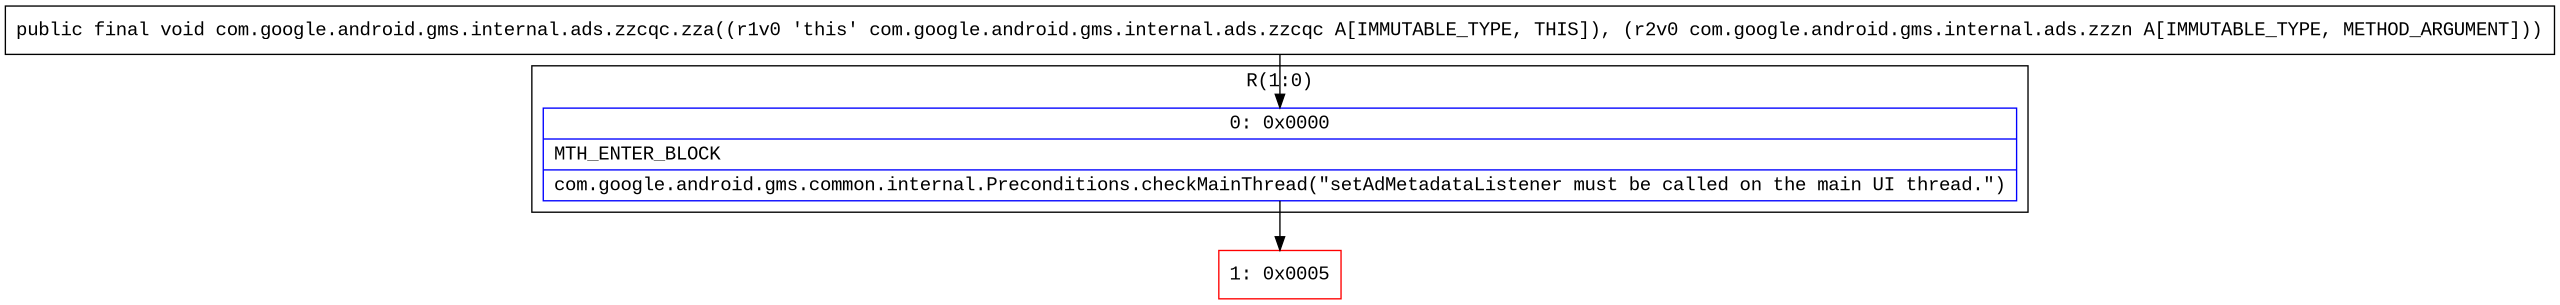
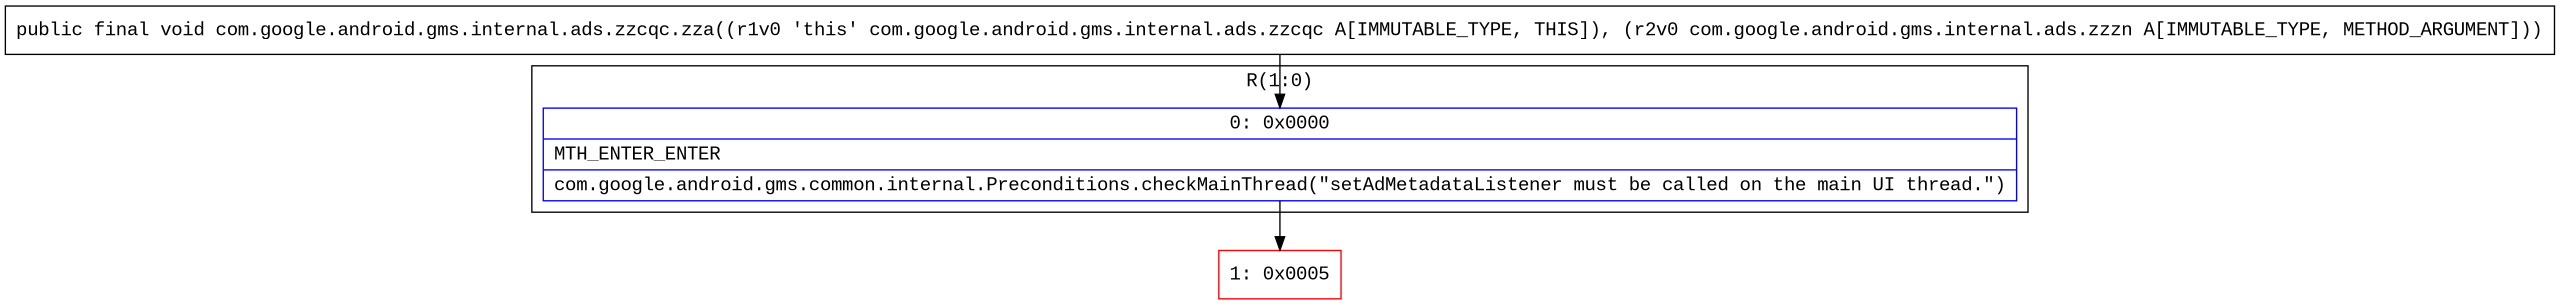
(637, 154) -> (637, 154)
